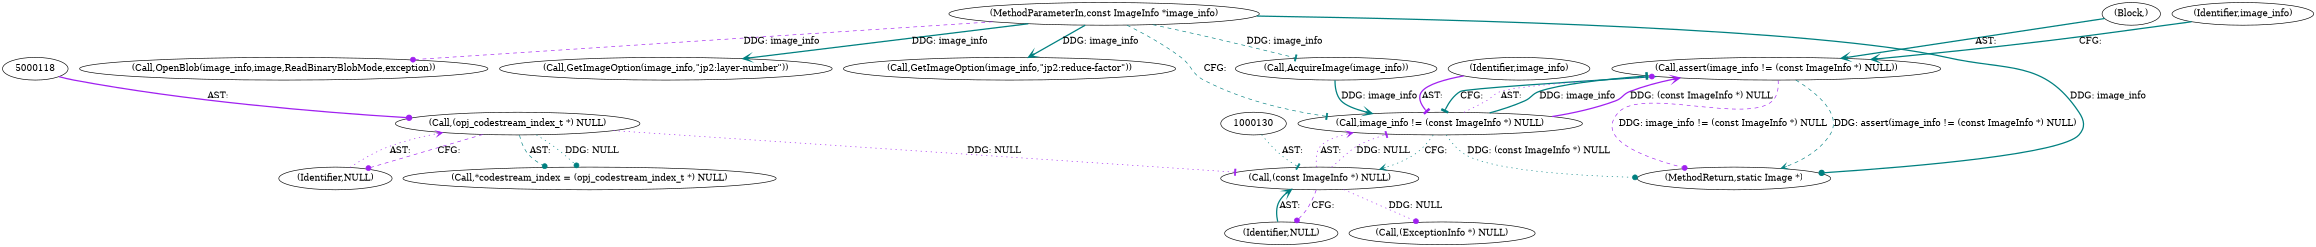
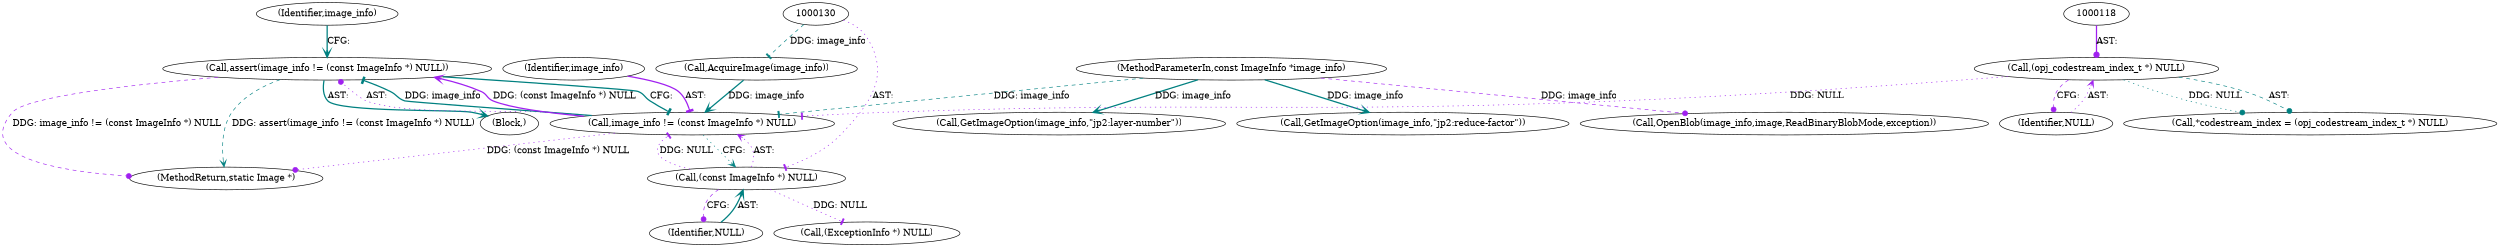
(1976, 38) -> (380, 109)
(1223, 40) -> (787, 39)
(1819, 40) -> none
(35, 69) -> (2096, 14)
(1217, 69) -> (1032, 96)
(923, 151) -> (1406, 107)
(1277, 152) -> (868, 101)
(1534, 171) -> (456, 151)
(1379, 205) -> (805, 205)
